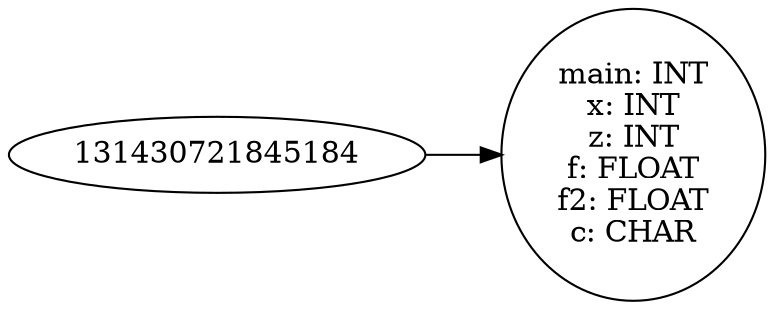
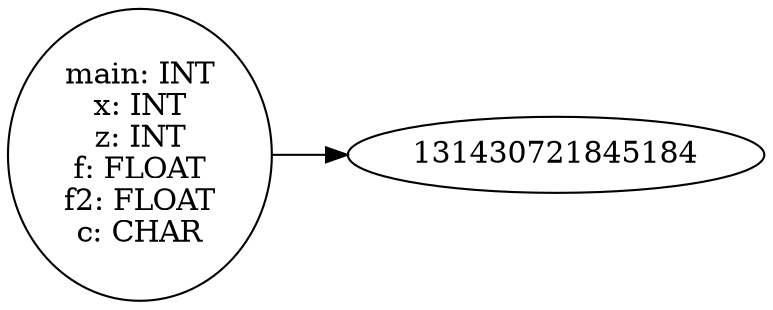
(453, 155) -> (299, 155)
